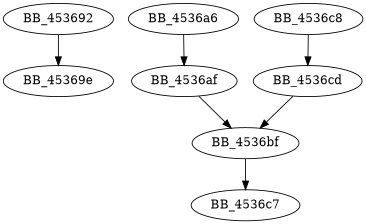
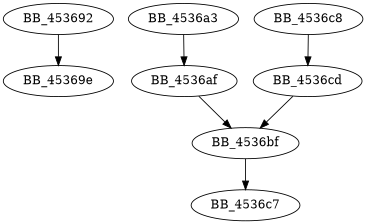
(183, 19) -> (183, 19)
